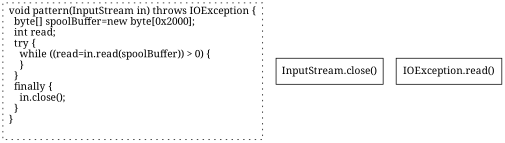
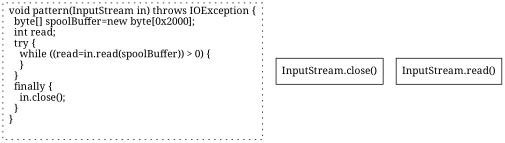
(449, 71) -> (449, 71)
